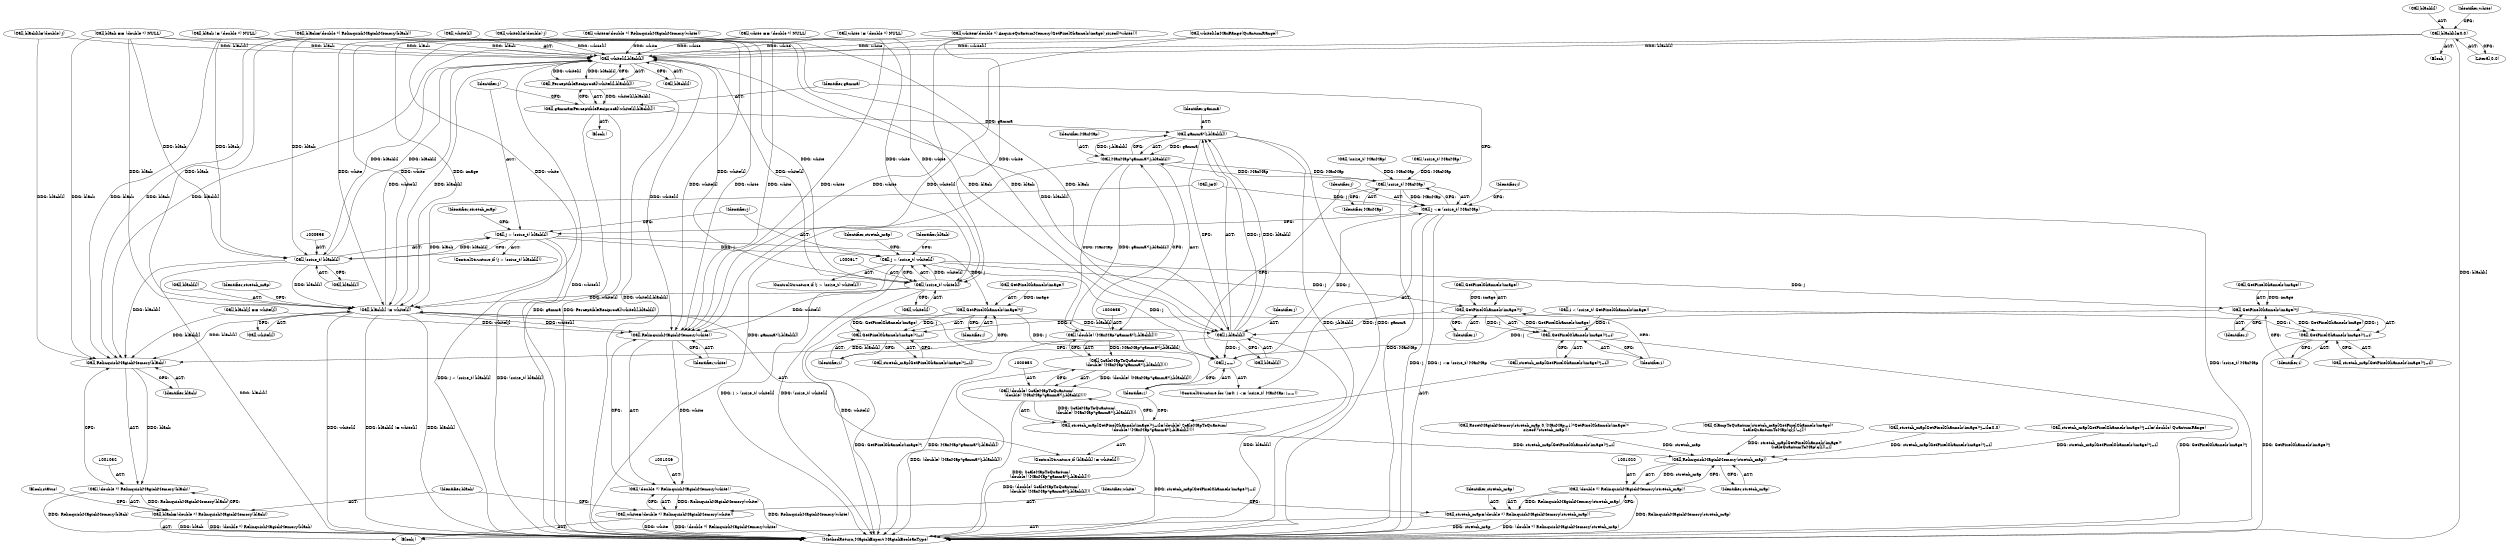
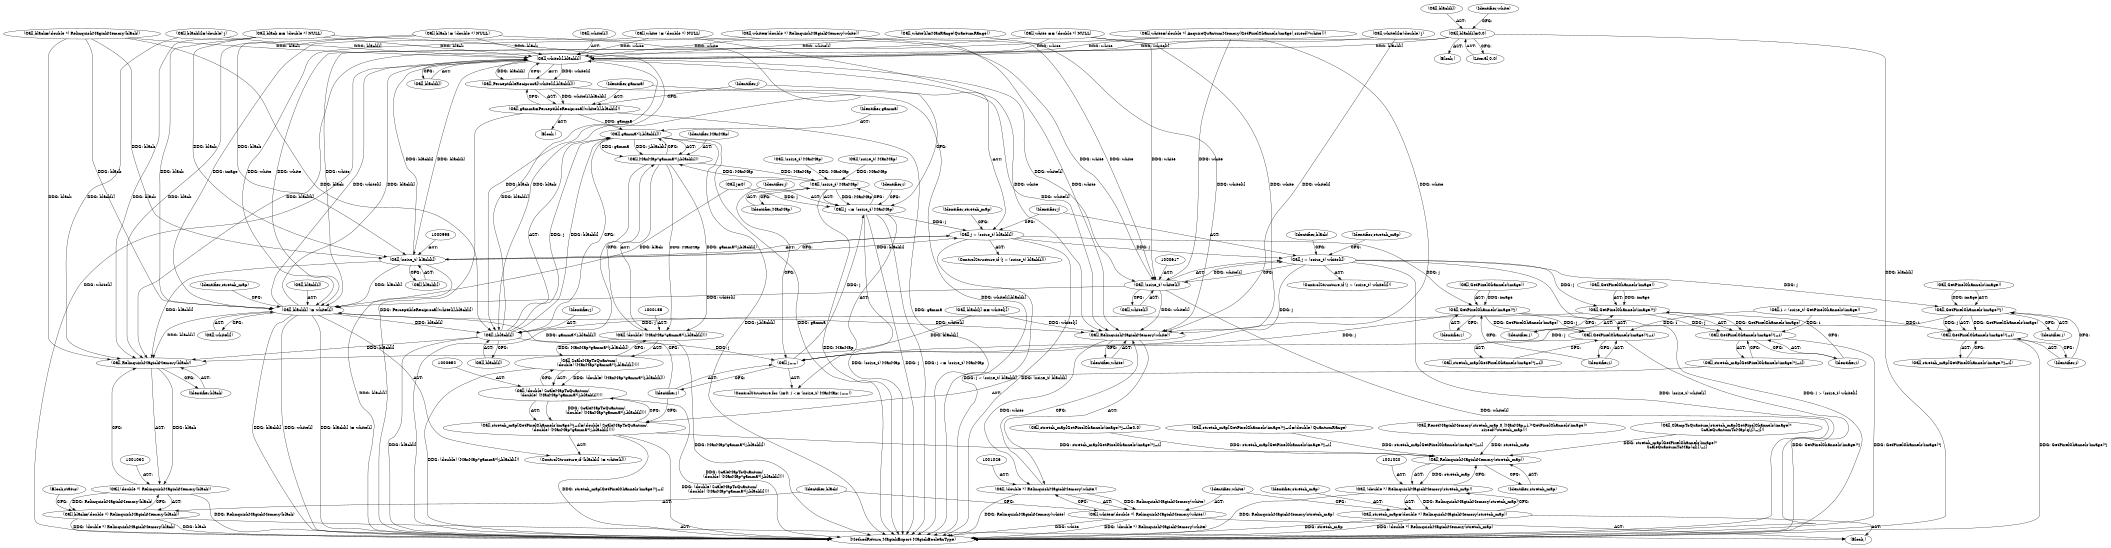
(788, 178) -> none
(1289, 222) -> (940, 222)
(1111, 310) -> (653, 310)
